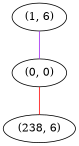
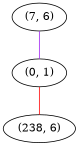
(39, 17) -> (39, 17)
(39, 73) -> (39, 73)
